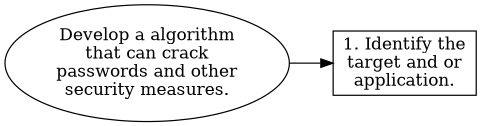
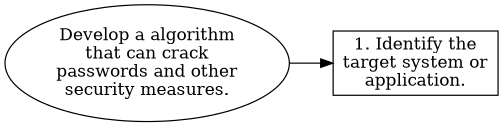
(405, 63) -> (416, 63)
